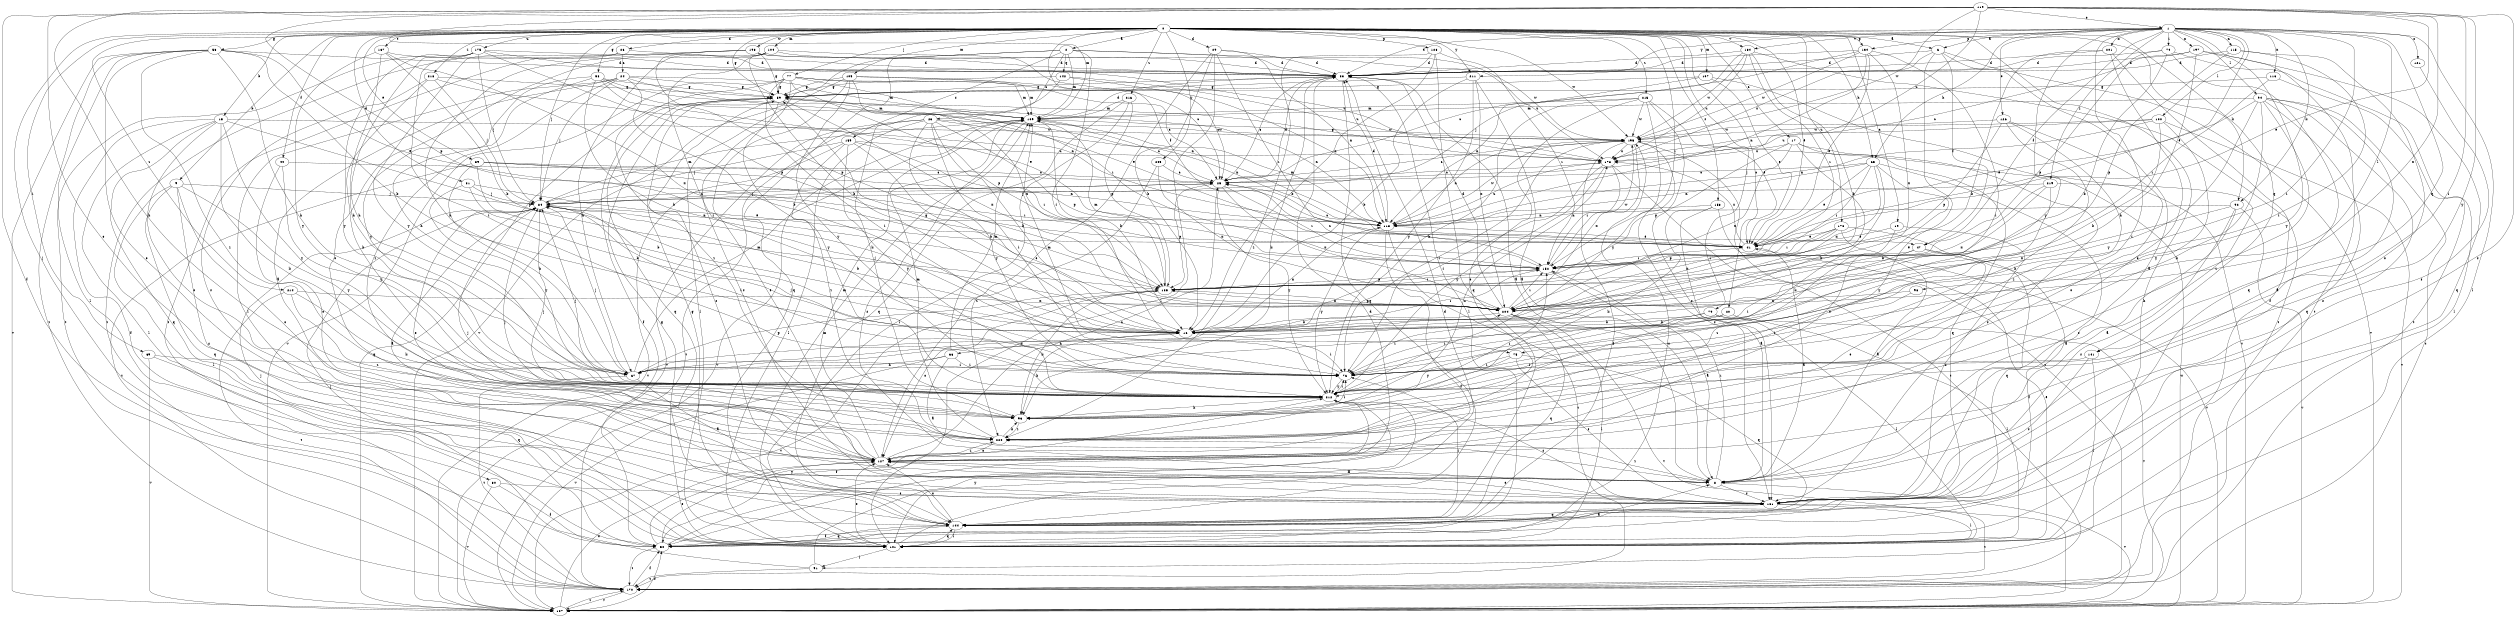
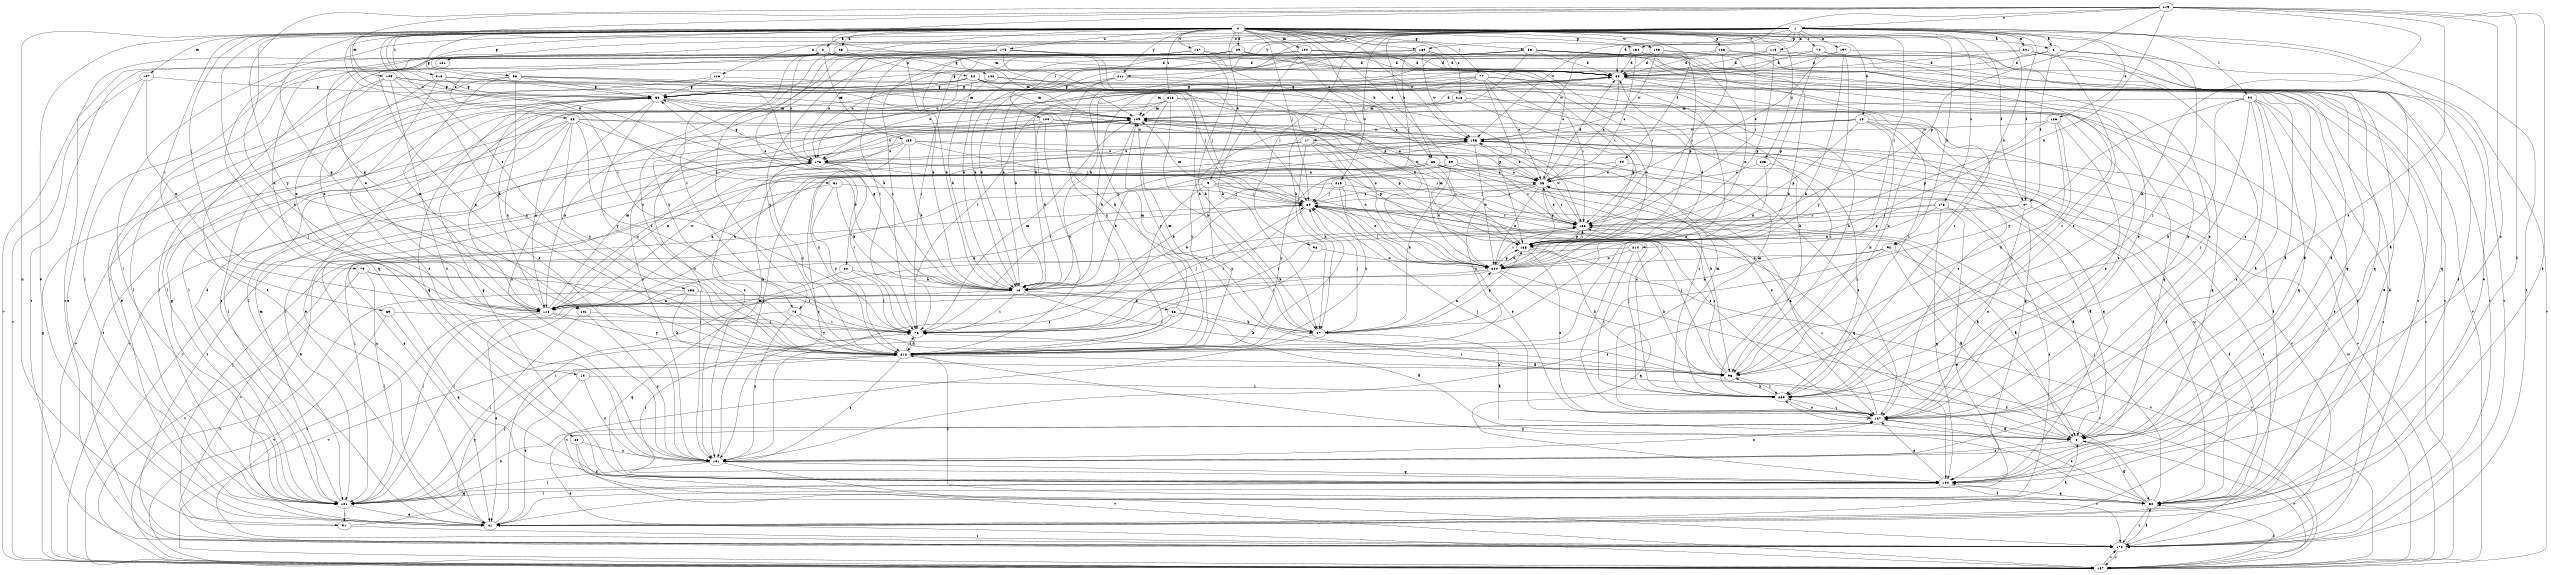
none -> (1483, 216)
